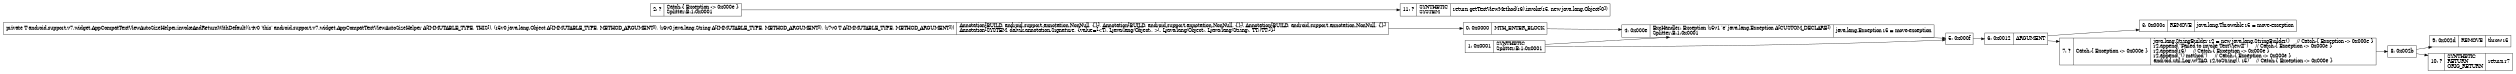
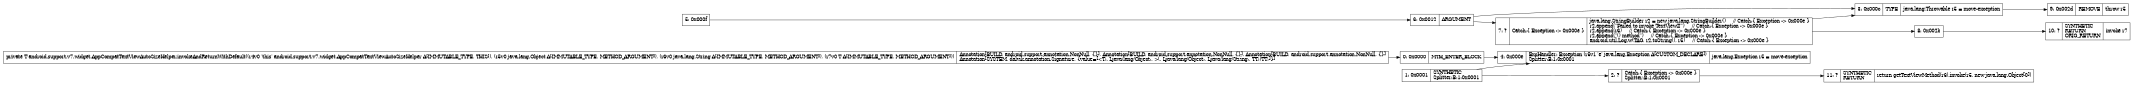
(1430, 12) -> (1854, 78)
none -> (1832, 17)
(2181, 26) -> (1892, 9)
(1932, 38) -> none
(1744, 45) -> (1543, 76)
(2422, 48) -> (2023, 10)
(2499, 62) -> (2117, 31)
